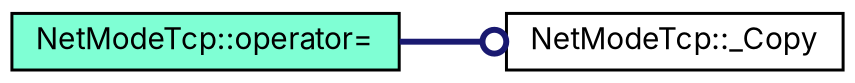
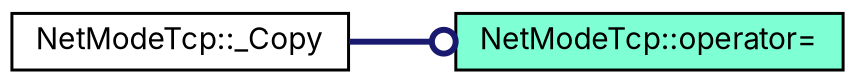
(441, 42) -> (390, 42)
